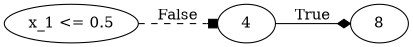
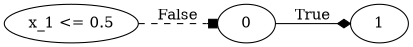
(247, 24) -> (247, 24)
(379, 24) -> (379, 24)
